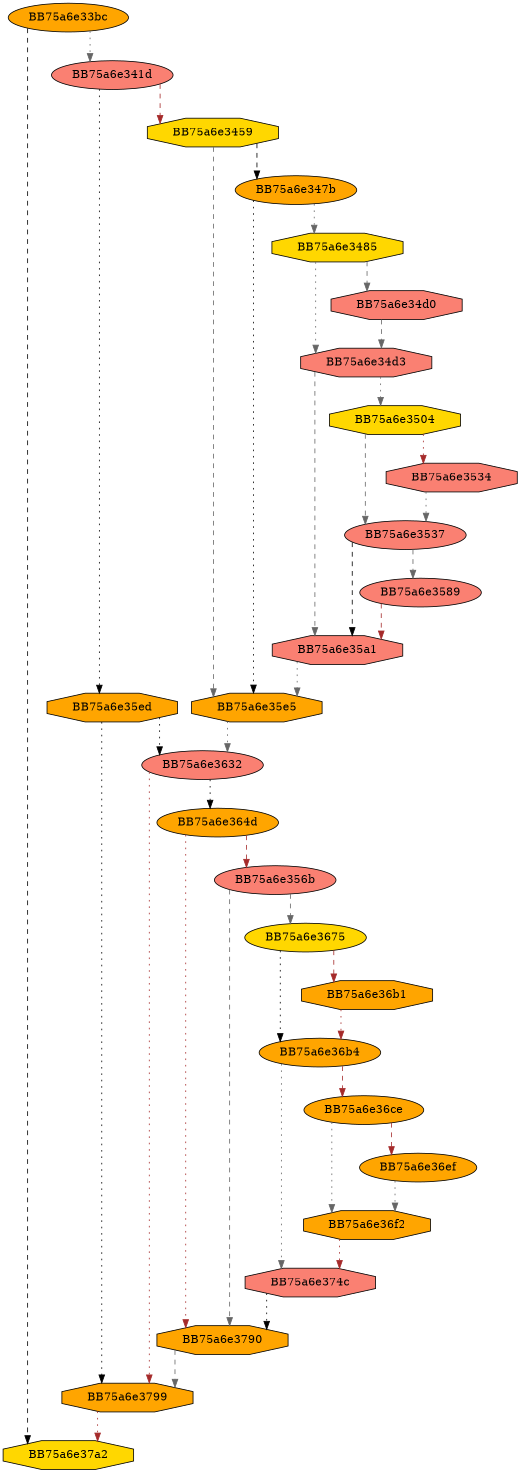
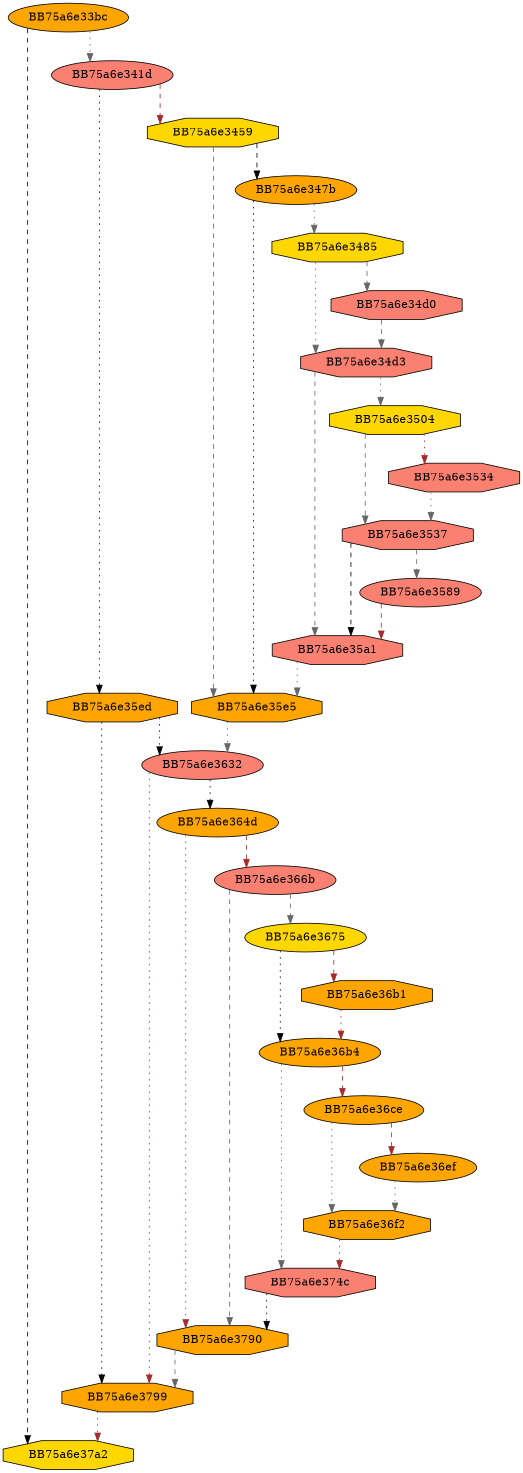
(405, 535) -> (408, 535)
(275, 880) -> (275, 880)
